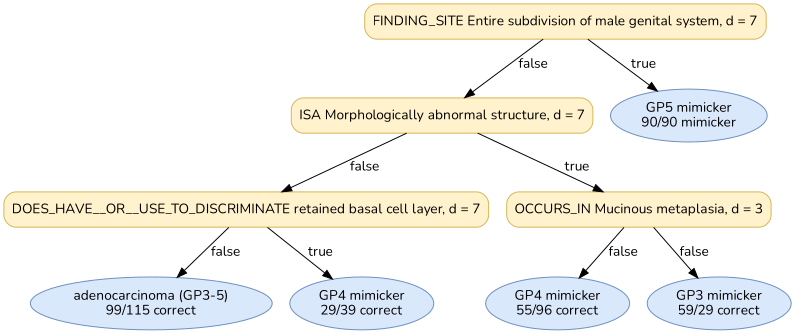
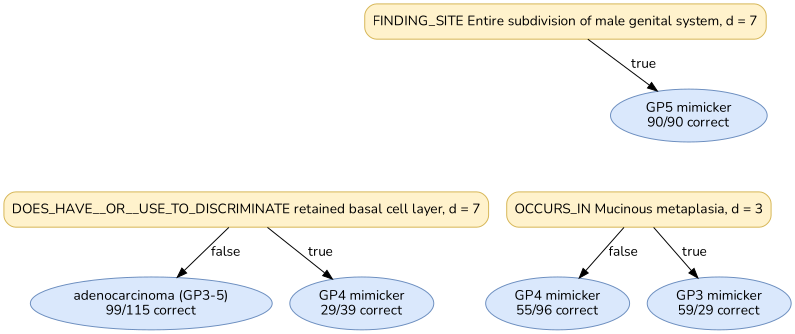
(442, 116) -> none
(689, 122) -> (689, 122)
(695, 252) -> (695, 252)
